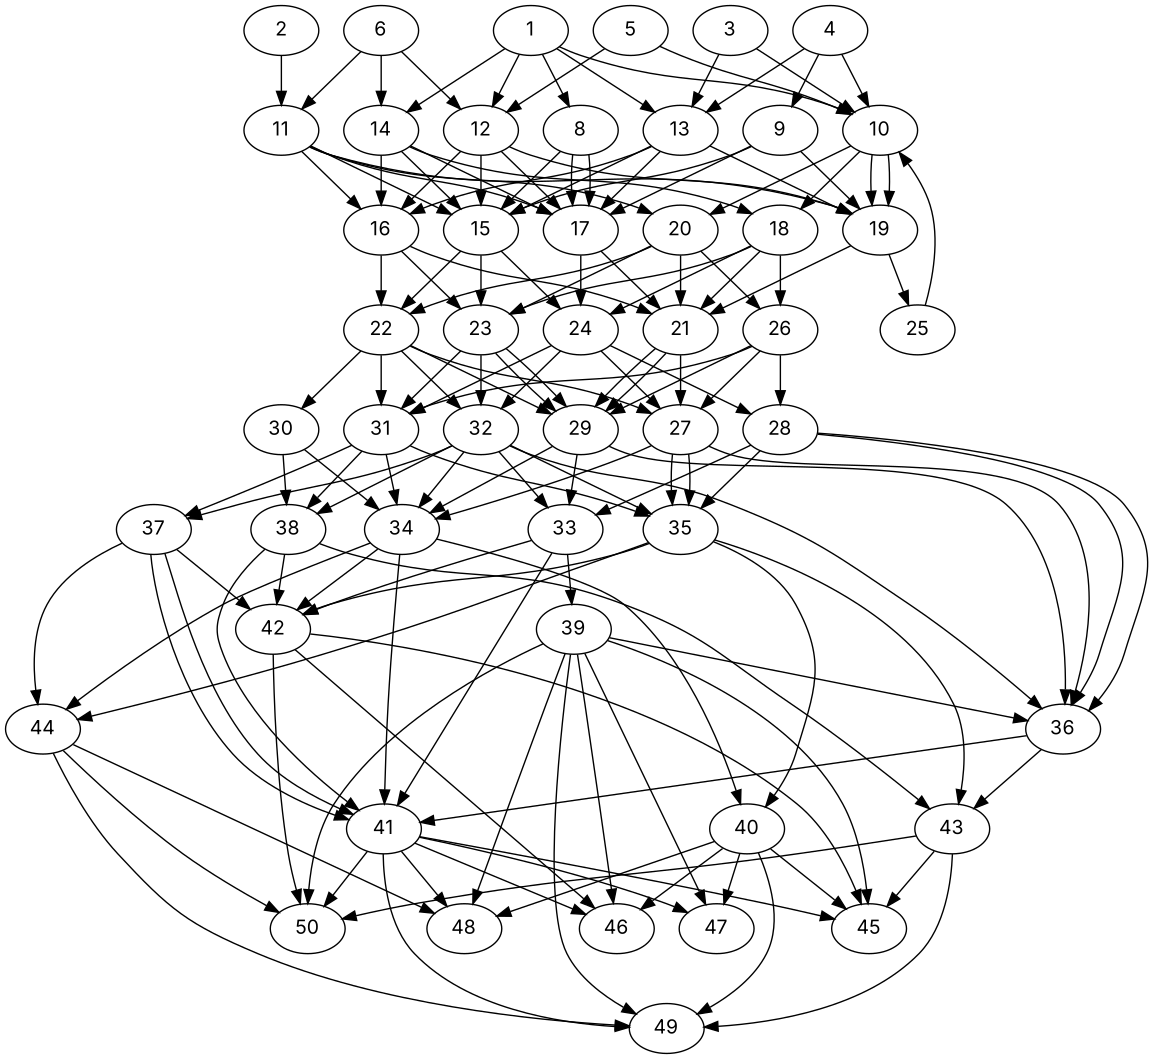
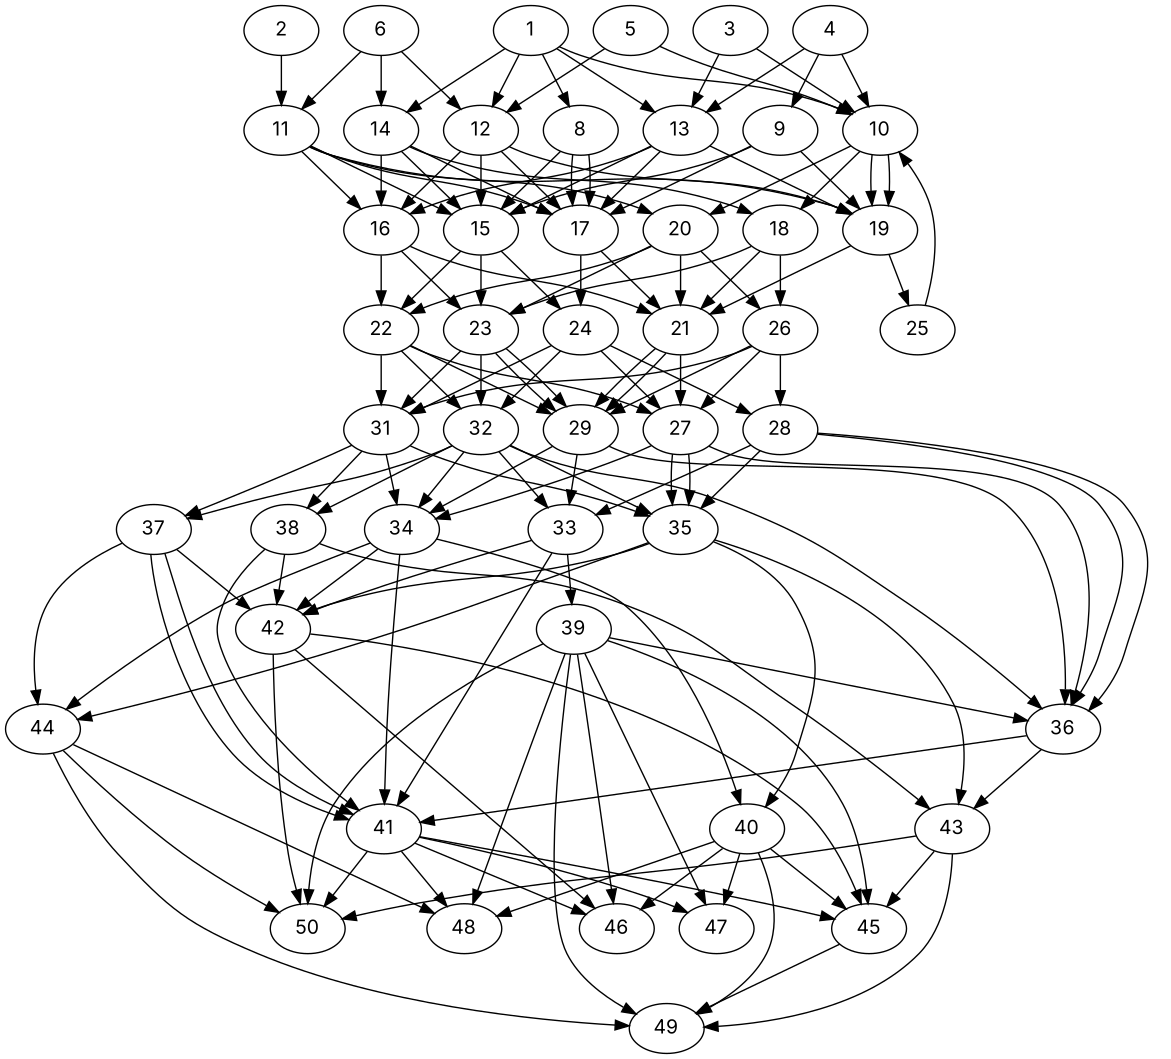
(671, 285) -> none
(281, 430) -> none
(459, 987) -> (774, 976)
